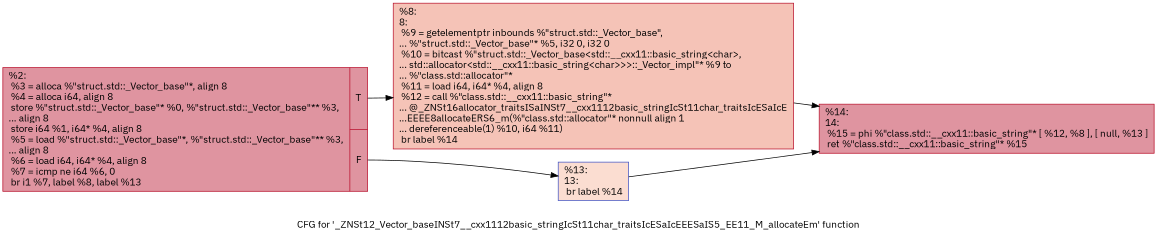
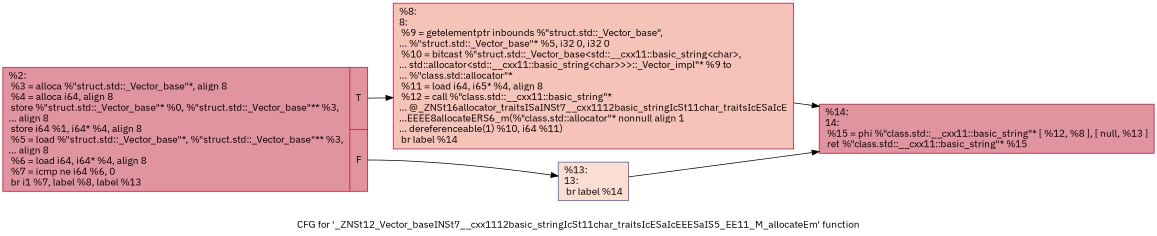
(471, 86) -> (471, 86)
